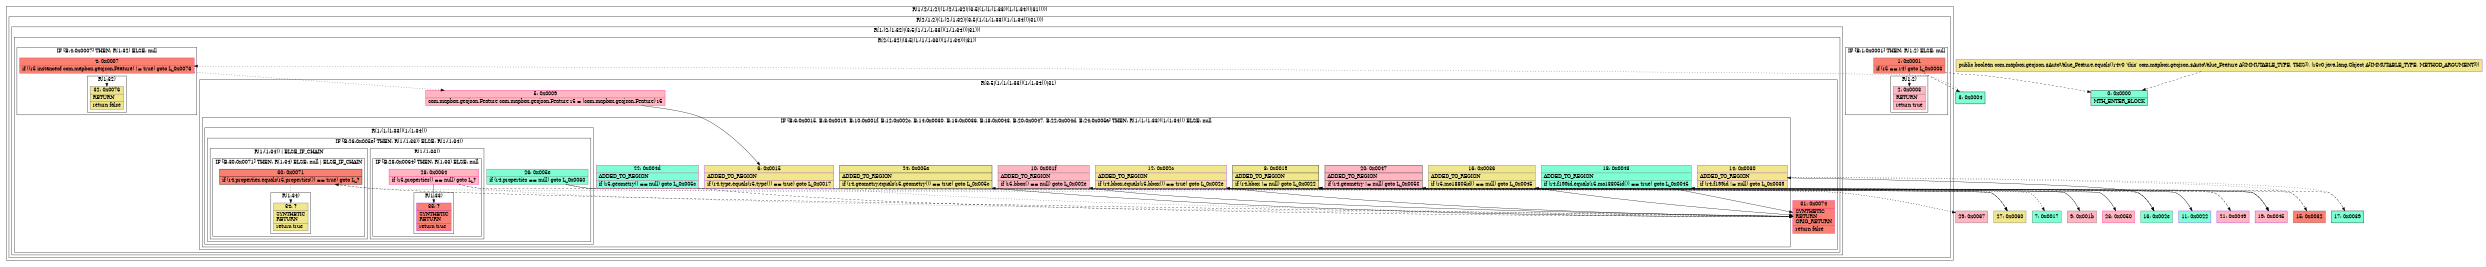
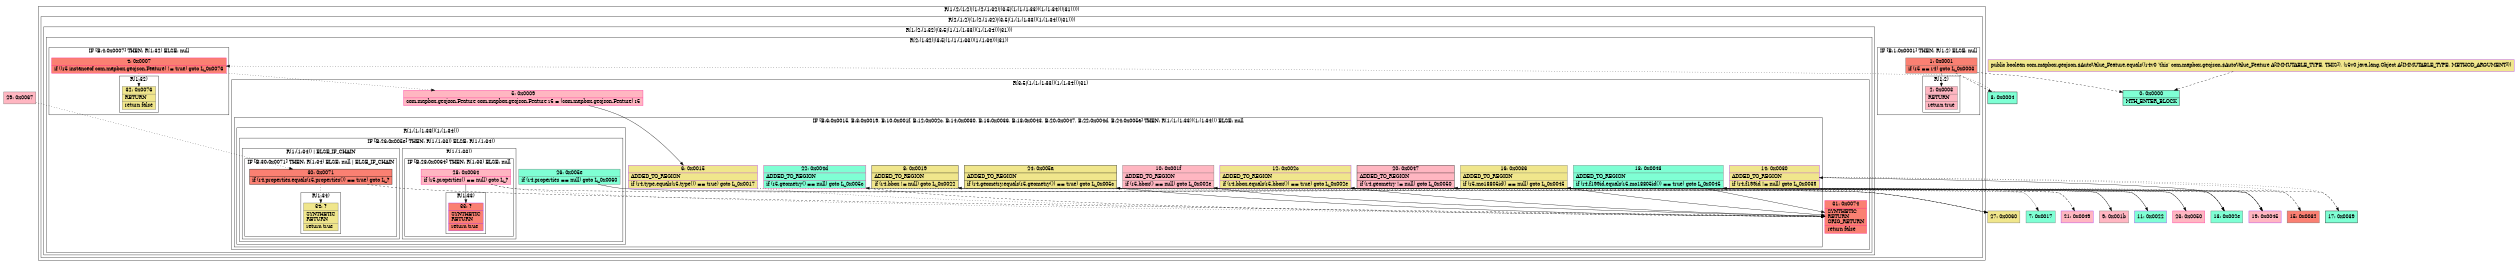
(1781, 189) -> (1476, 189)
(1260, 191) -> none
